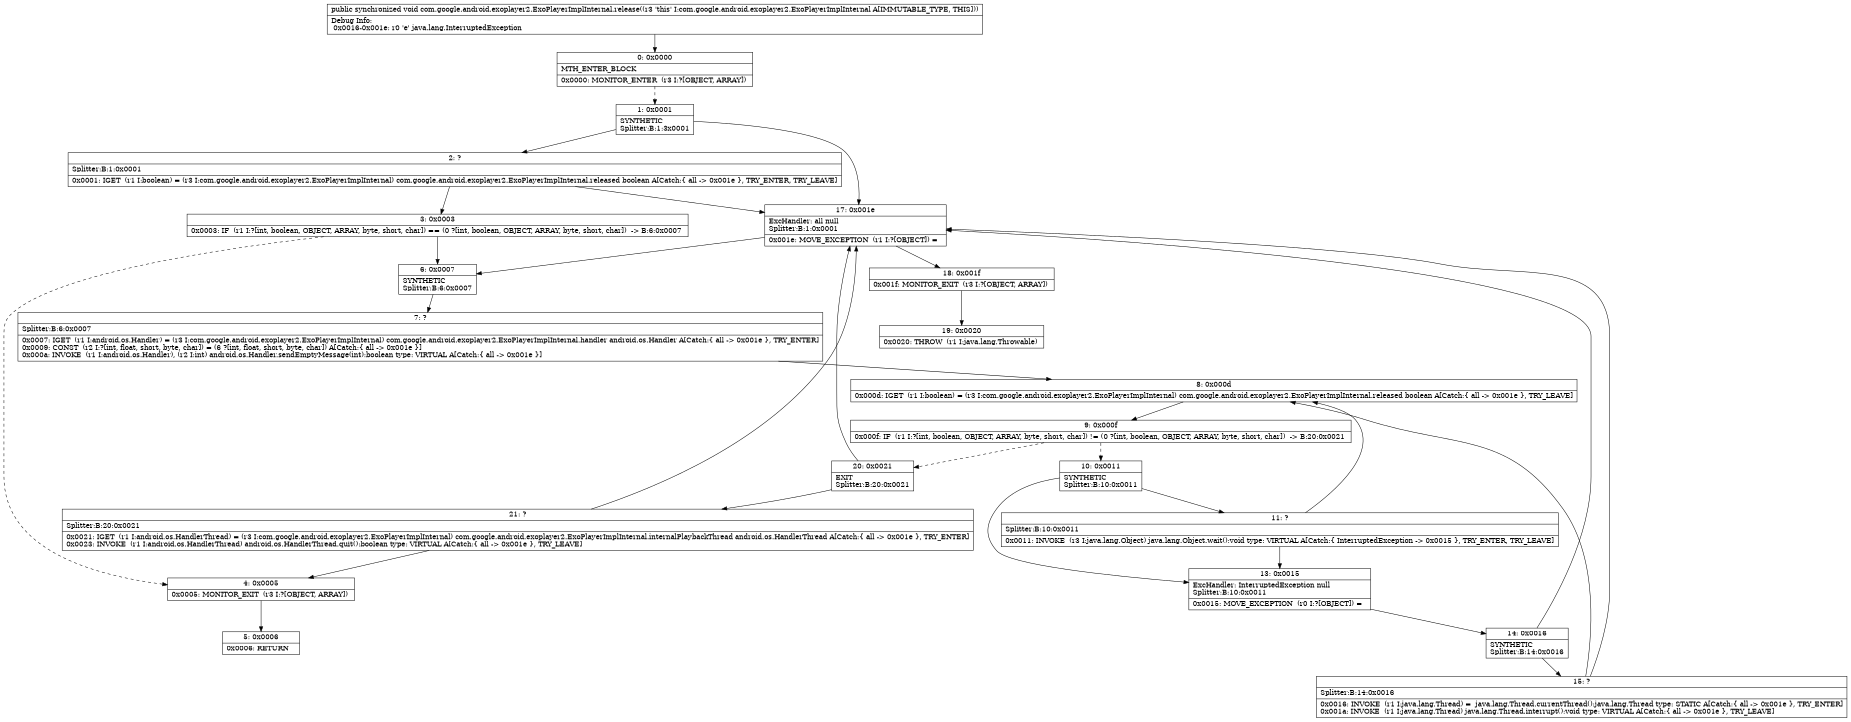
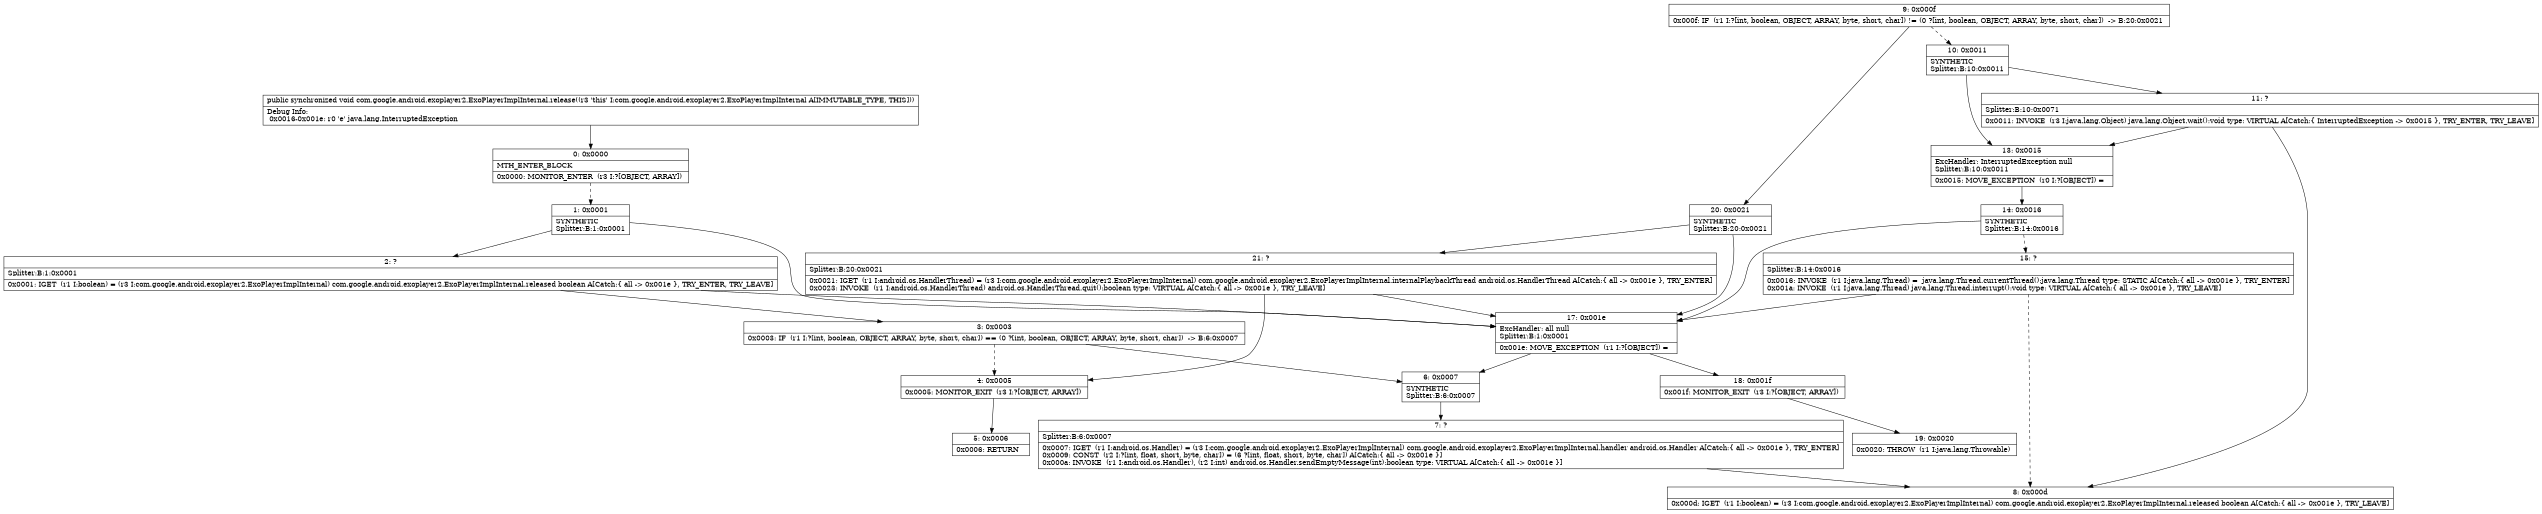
(655, 129) -> (591, 229)
(1160, 410) -> none
(981, 455) -> (1828, 114)
(1520, 465) -> (2029, 388)
(844, 478) -> (1715, 221)
(1042, 530) -> (2022, 110)
(1550, 665) -> (2025, 241)
